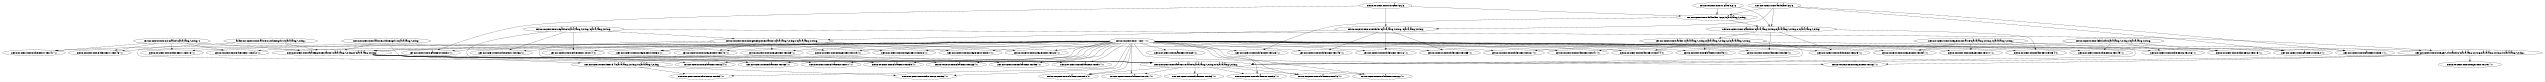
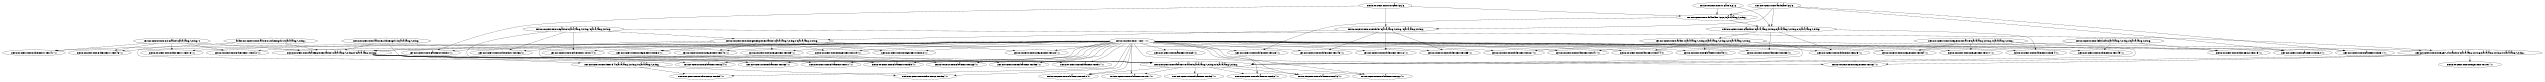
(971, 53) -> none
(2036, 53) -> (2036, 53)
(2173, 53) -> none
